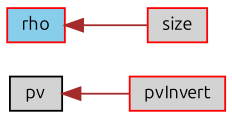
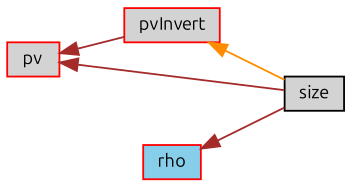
(177, 25) -> (314, 94)
none -> (255, 65)
none -> (181, 77)
(36, 94) -> (33, 59)
